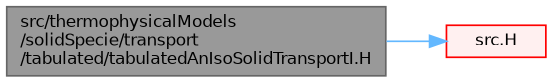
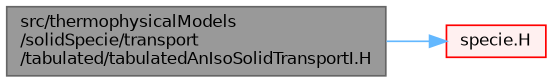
(496, 41) -> (496, 41)
